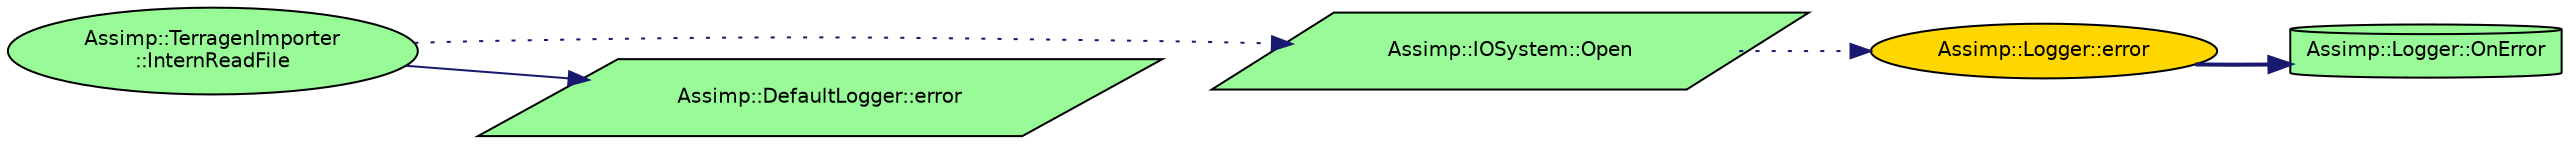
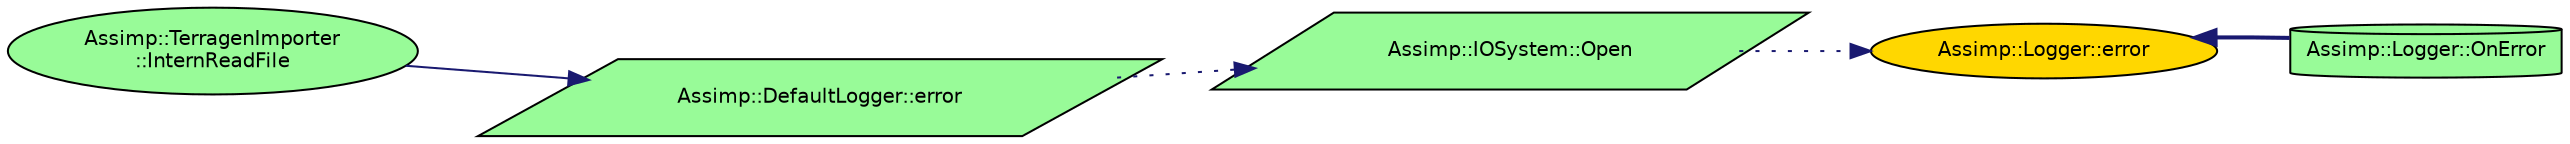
(843, 37) -> (1176, 74)
(2232, 65) -> (2253, 37)
